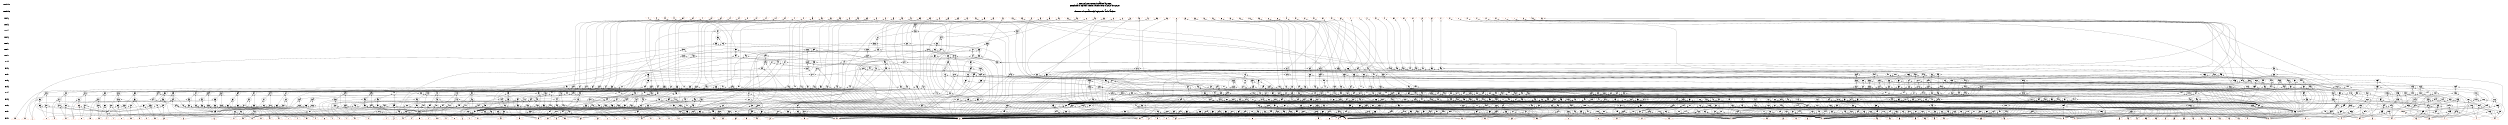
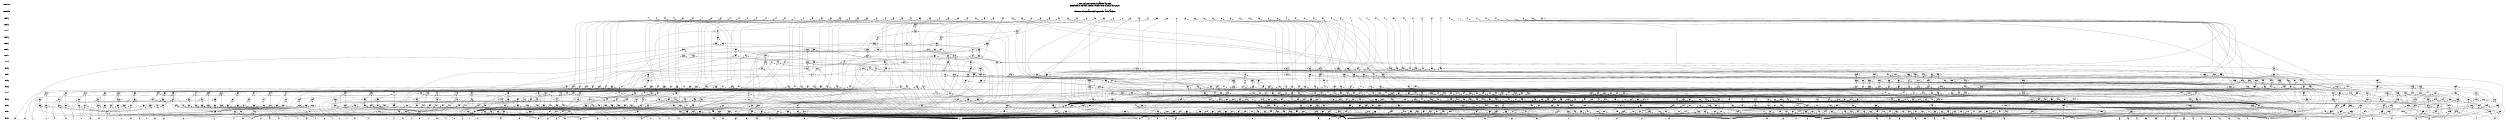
none -> (1806, 112)
